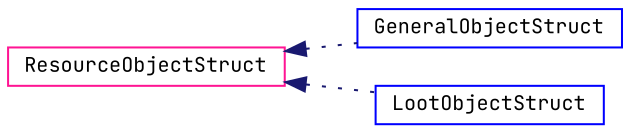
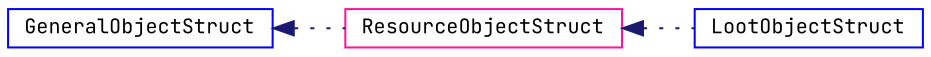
(331, 46) -> (320, 28)
